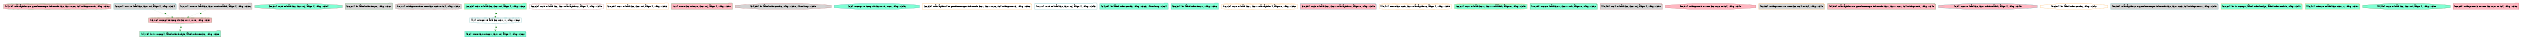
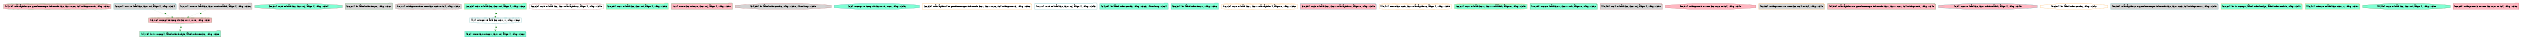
(637, 6) -> (637, 6)
